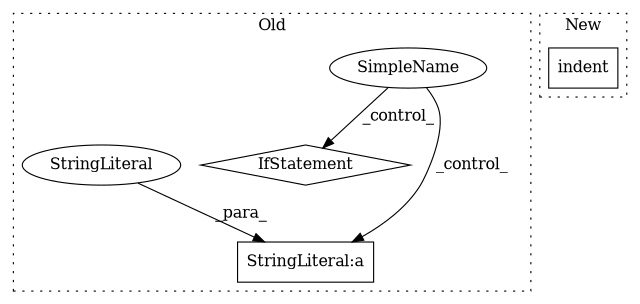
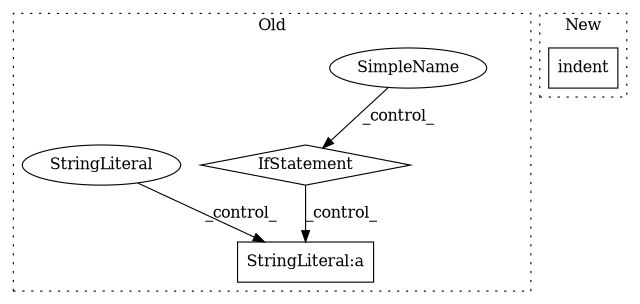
(426, 174) -> (306, 208)
(241, 214) -> (241, 214)
